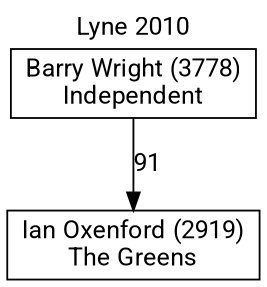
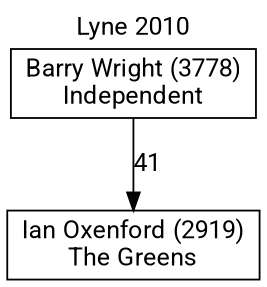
(148, 164) -> (148, 164)
